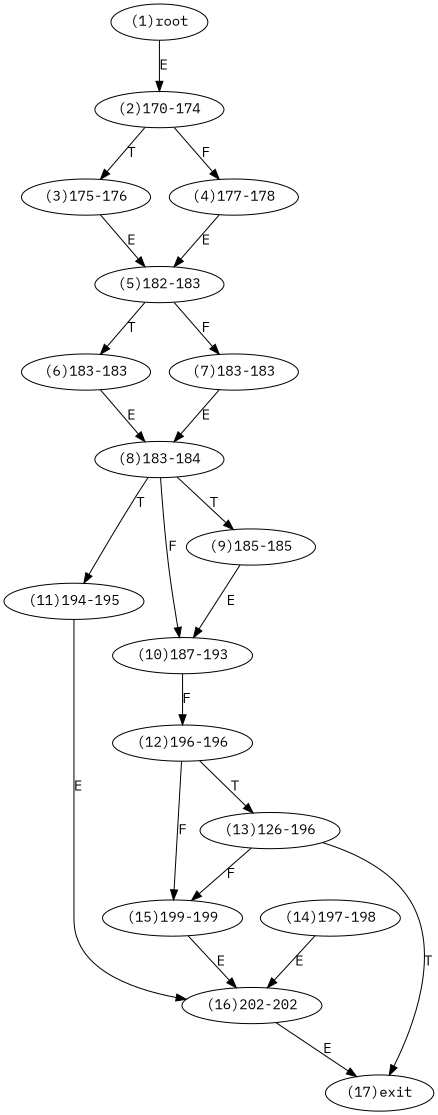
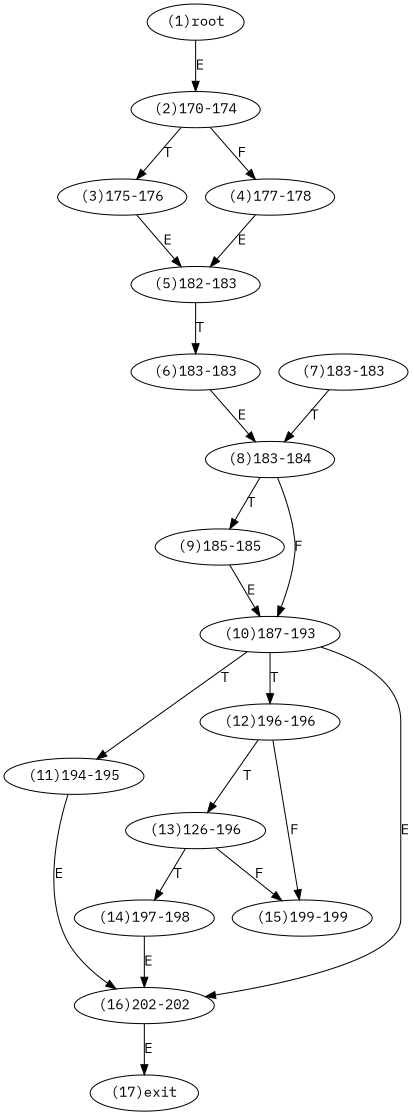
(193, 324) -> none
(206, 416) -> (315, 416)
(118, 526) -> (176, 702)
(187, 699) -> (275, 678)
(421, 931) -> (173, 870)
(209, 958) -> (401, 866)
